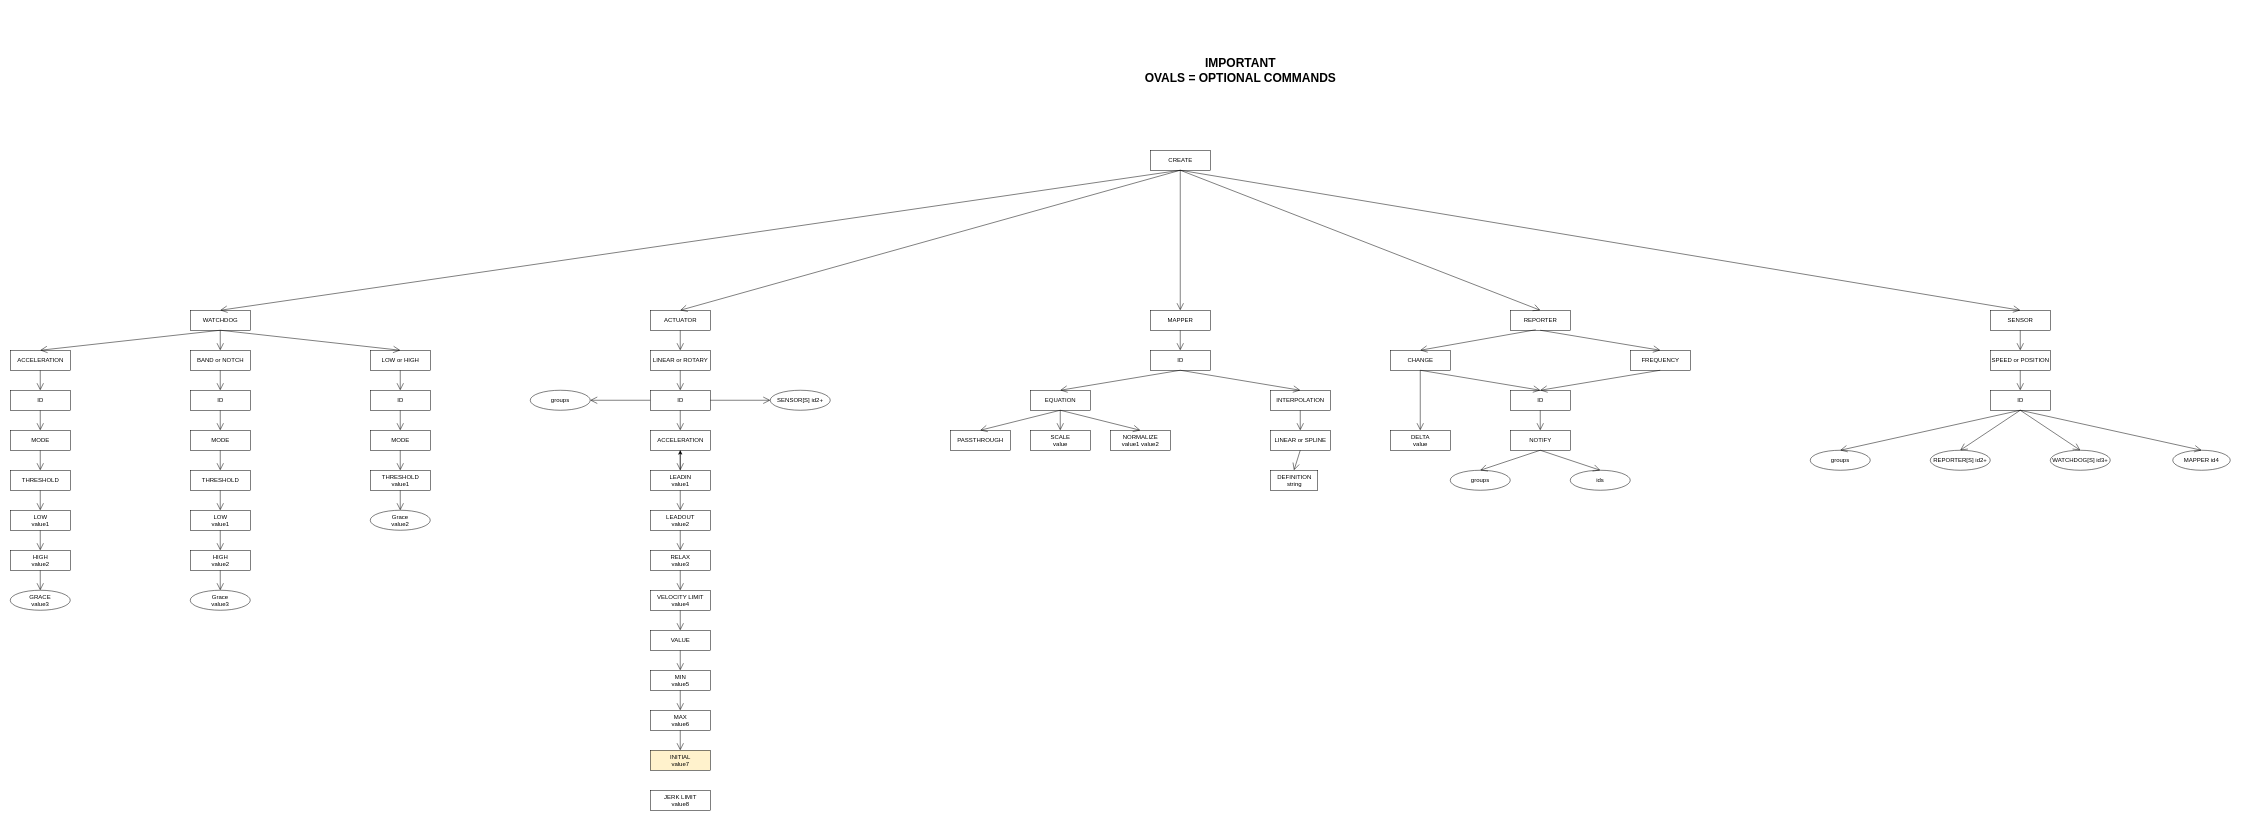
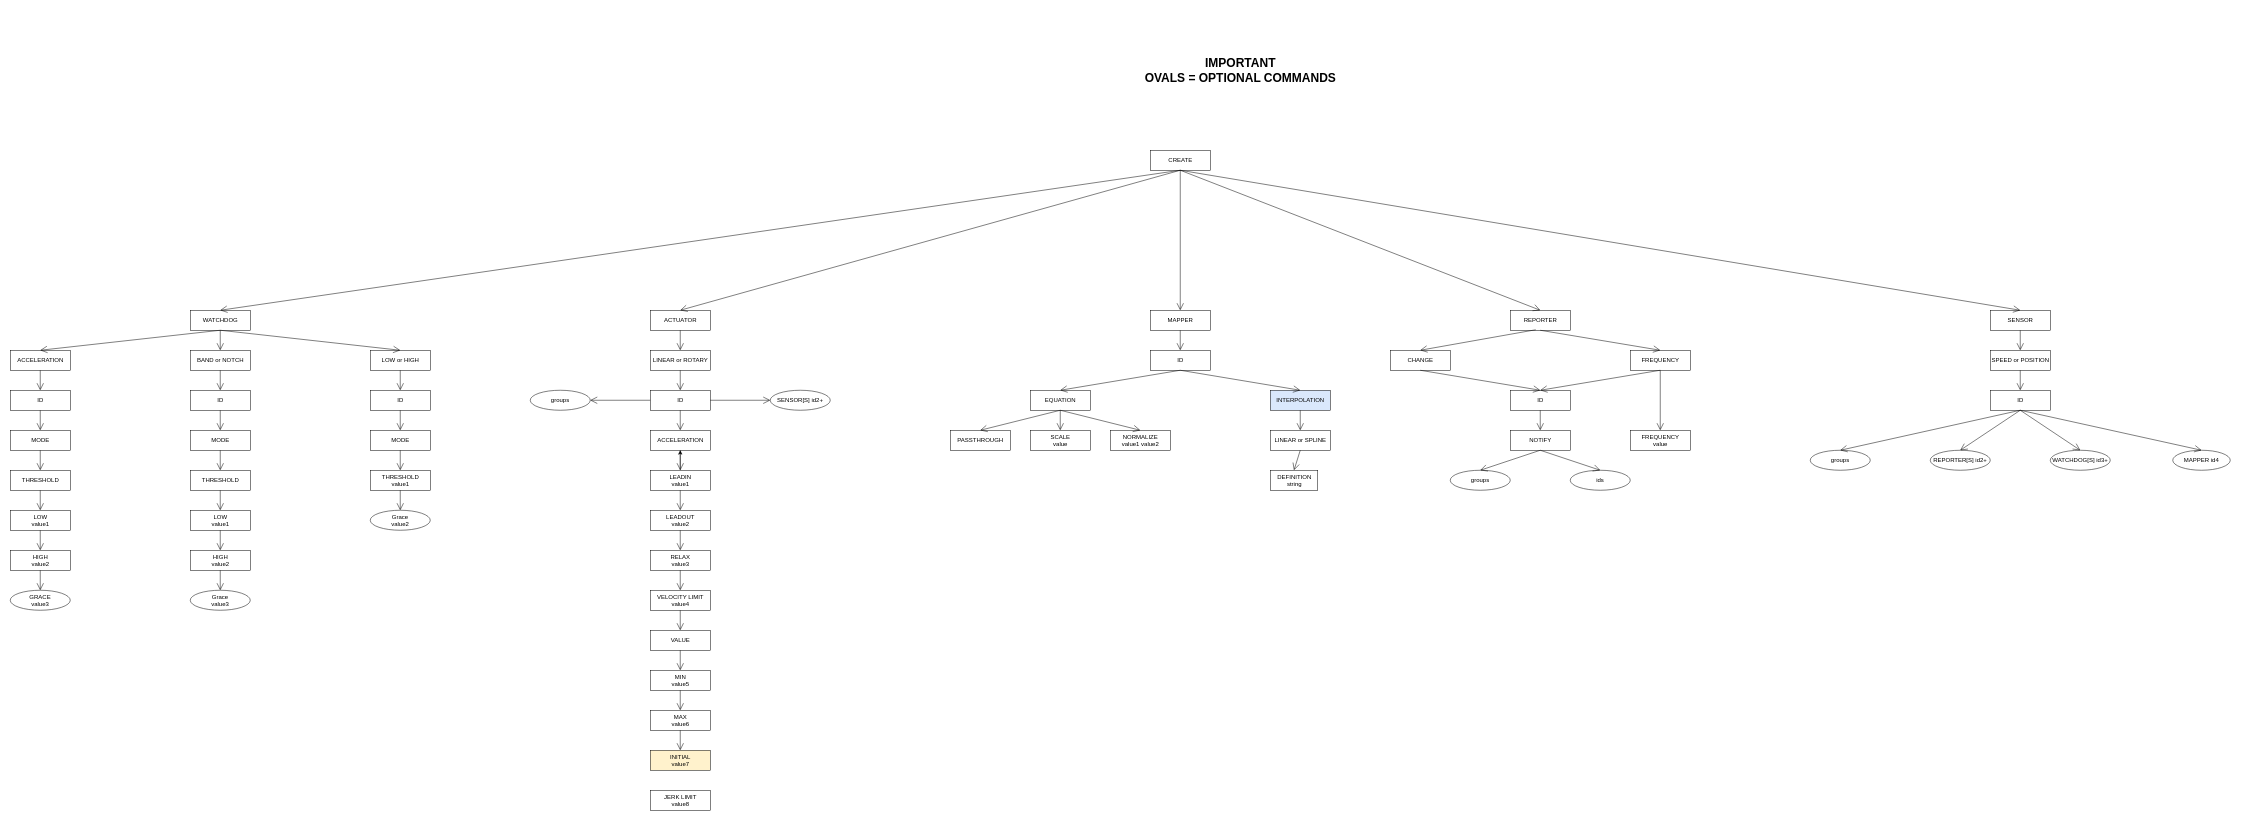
(1300, 400) -> (1300, 400)
(1420, 401) -> none
none -> (1660, 401)
(1420, 440) -> none
none -> (1660, 440)
